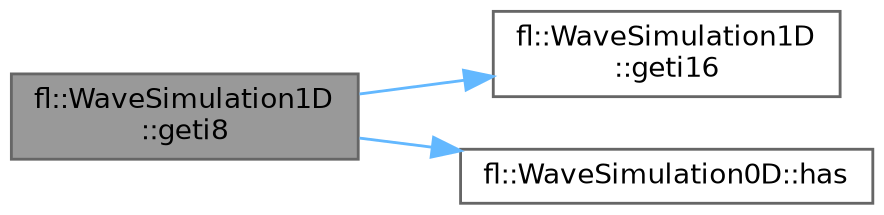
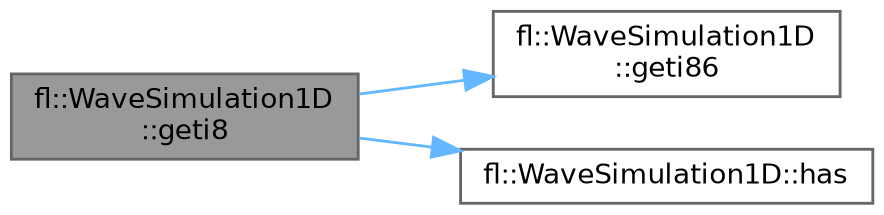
(667, 54) -> (667, 54)
(667, 176) -> (667, 176)
